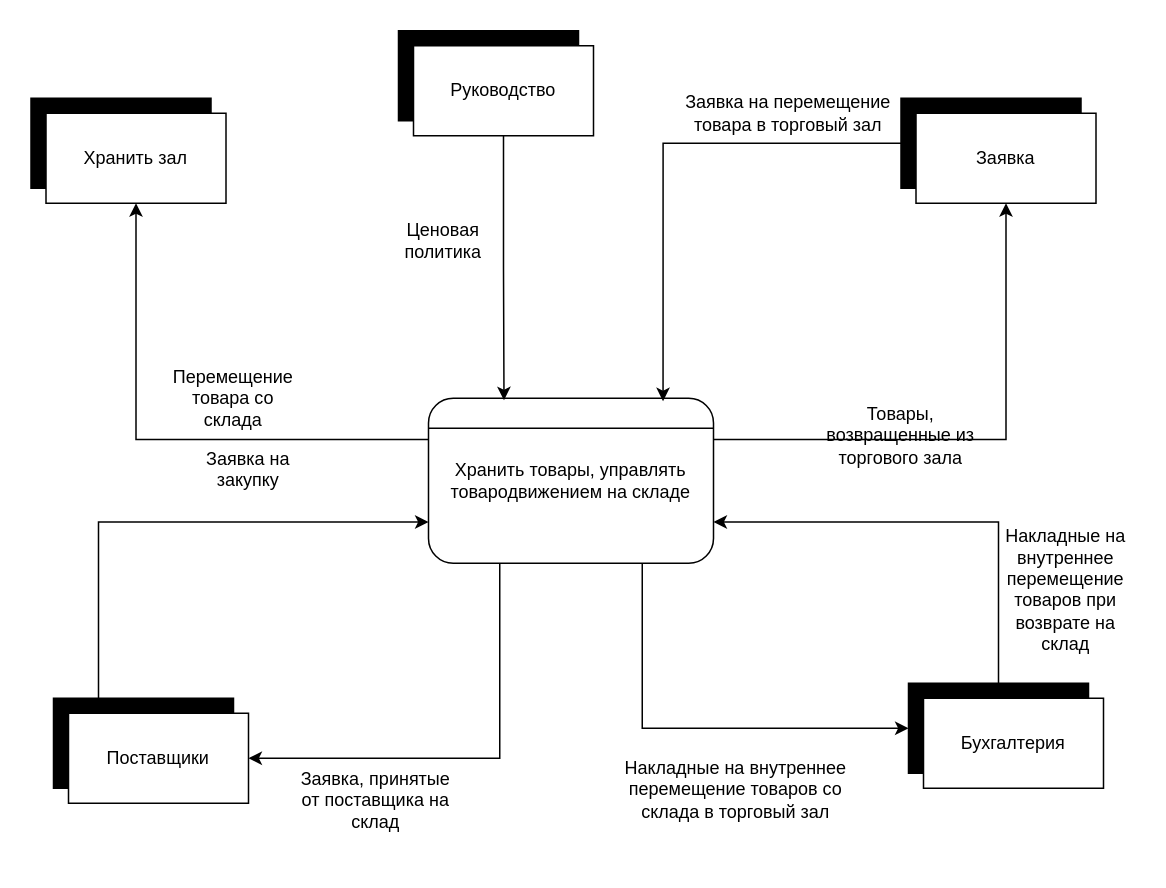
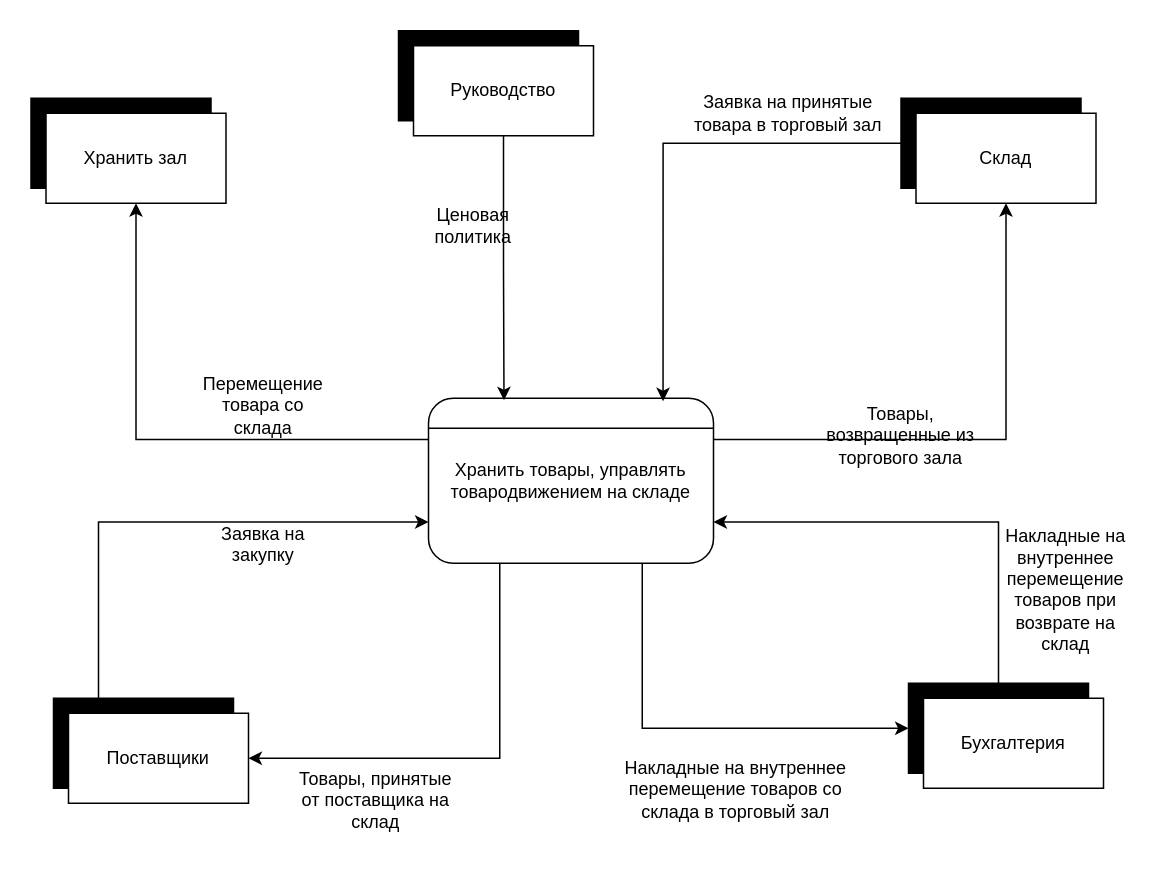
(788, 113) -> (788, 113)
(1006, 158) -> (1006, 158)
(443, 241) -> (473, 226)
(233, 398) -> (263, 406)
(248, 481) -> (263, 556)
(376, 800) -> (376, 800)
